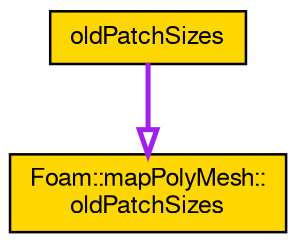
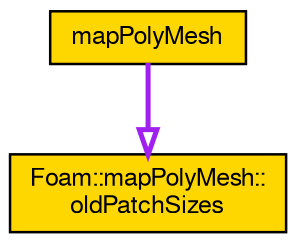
(148, 38) -> (148, 38)
